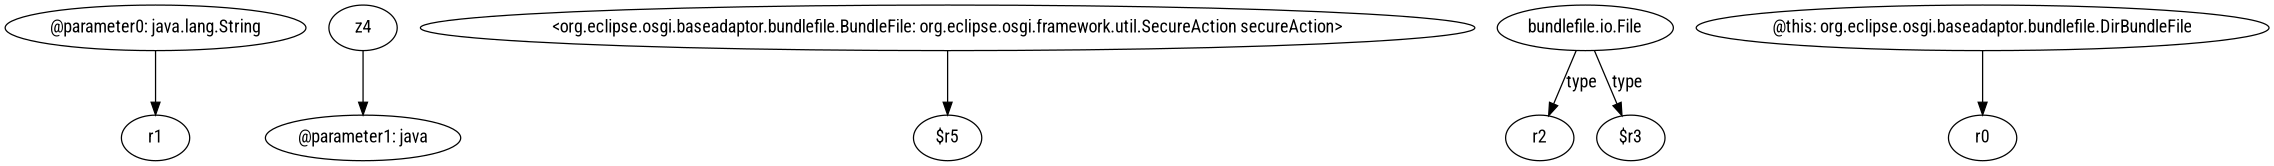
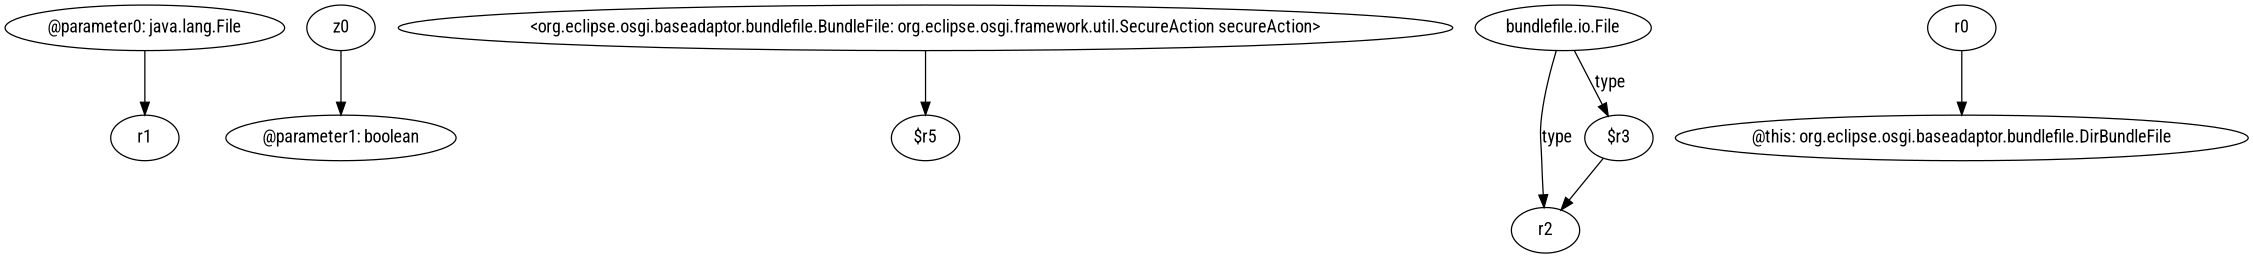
(156, 28) -> (145, 28)
(363, 28) -> (341, 28)
(1983, 77) -> (1962, 77)
(363, 138) -> (341, 138)
none -> (1586, 179)
